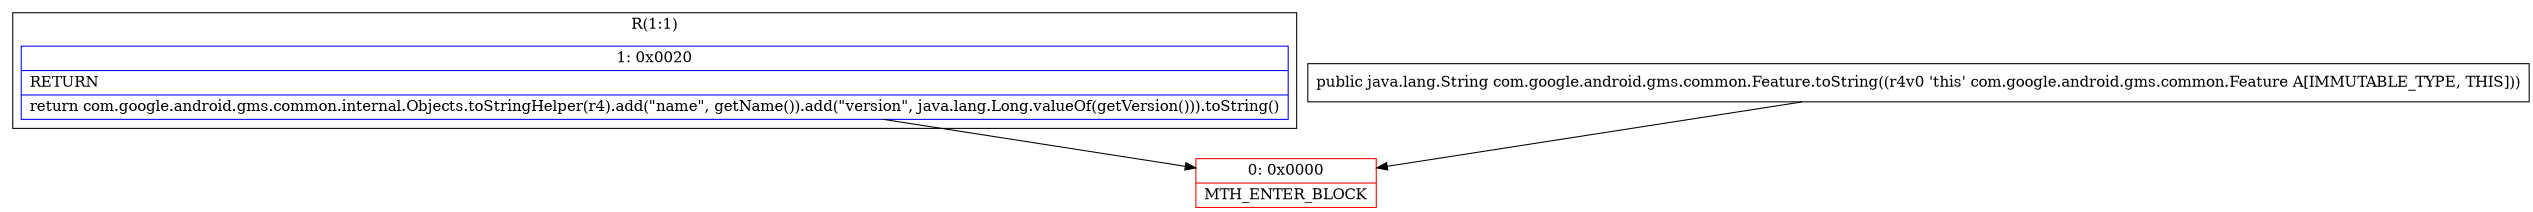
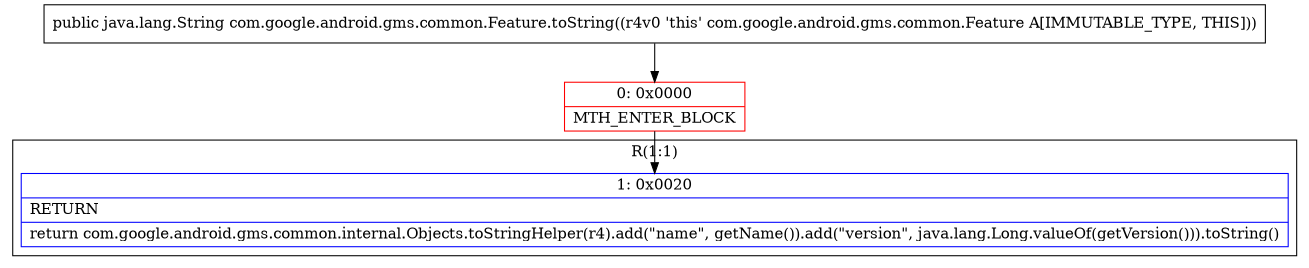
(1034, 143) -> (655, 147)
